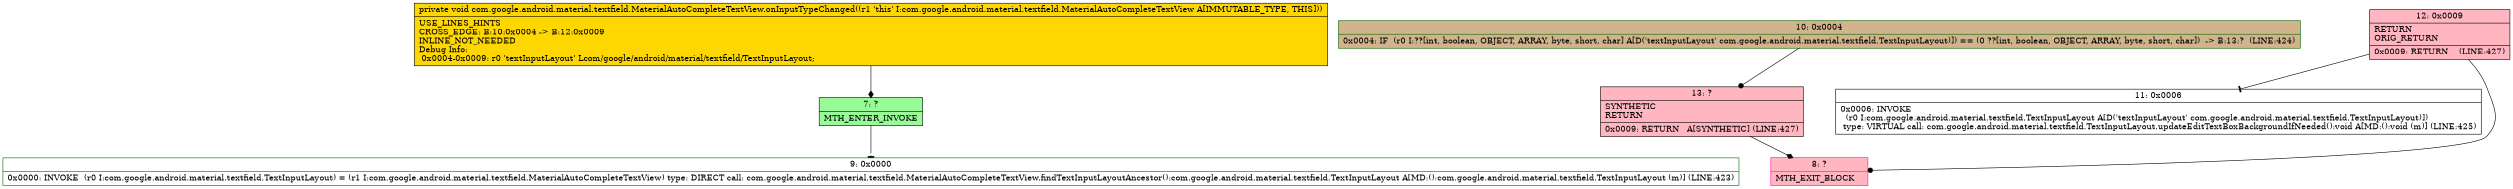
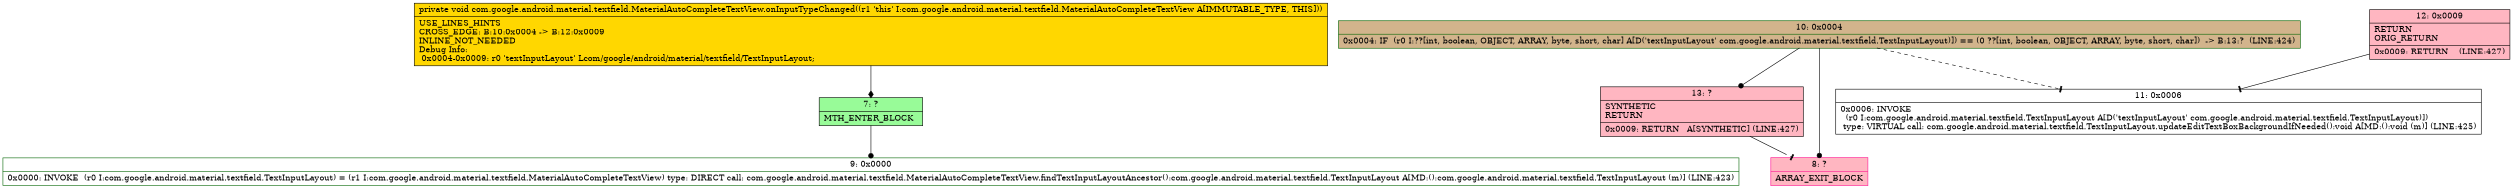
none -> (1968, 68)
(871, 118) -> (869, 118)
(871, 139) -> (871, 139)
(1768, 145) -> (1768, 145)
(2224, 161) -> (1819, 101)
(1815, 178) -> (1819, 178)
